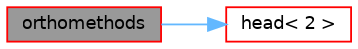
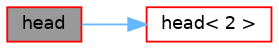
(84, 24) -> (44, 24)
